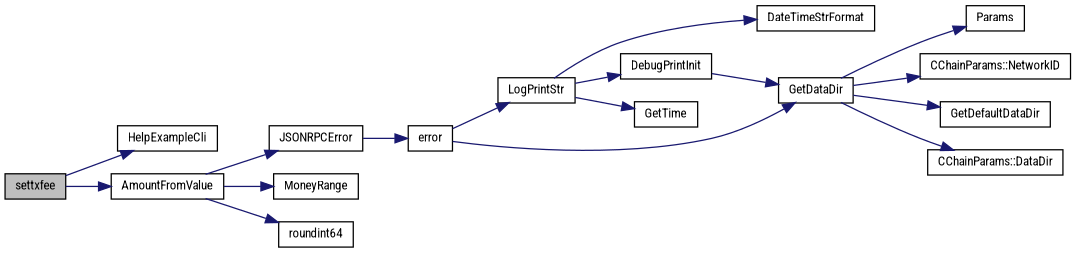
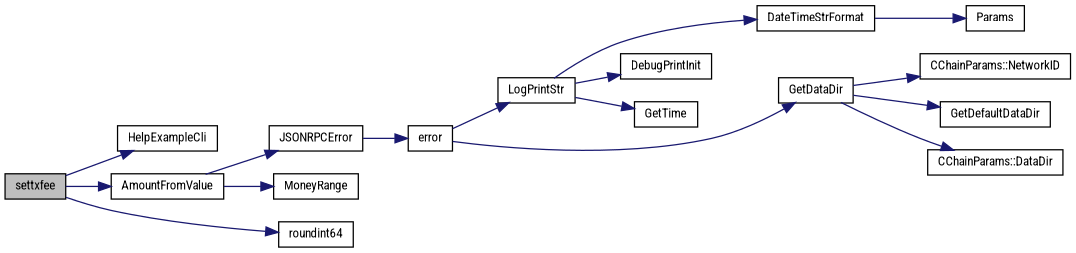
(896, 52) -> (914, 18)
(739, 78) -> none
(236, 208) -> (165, 220)
